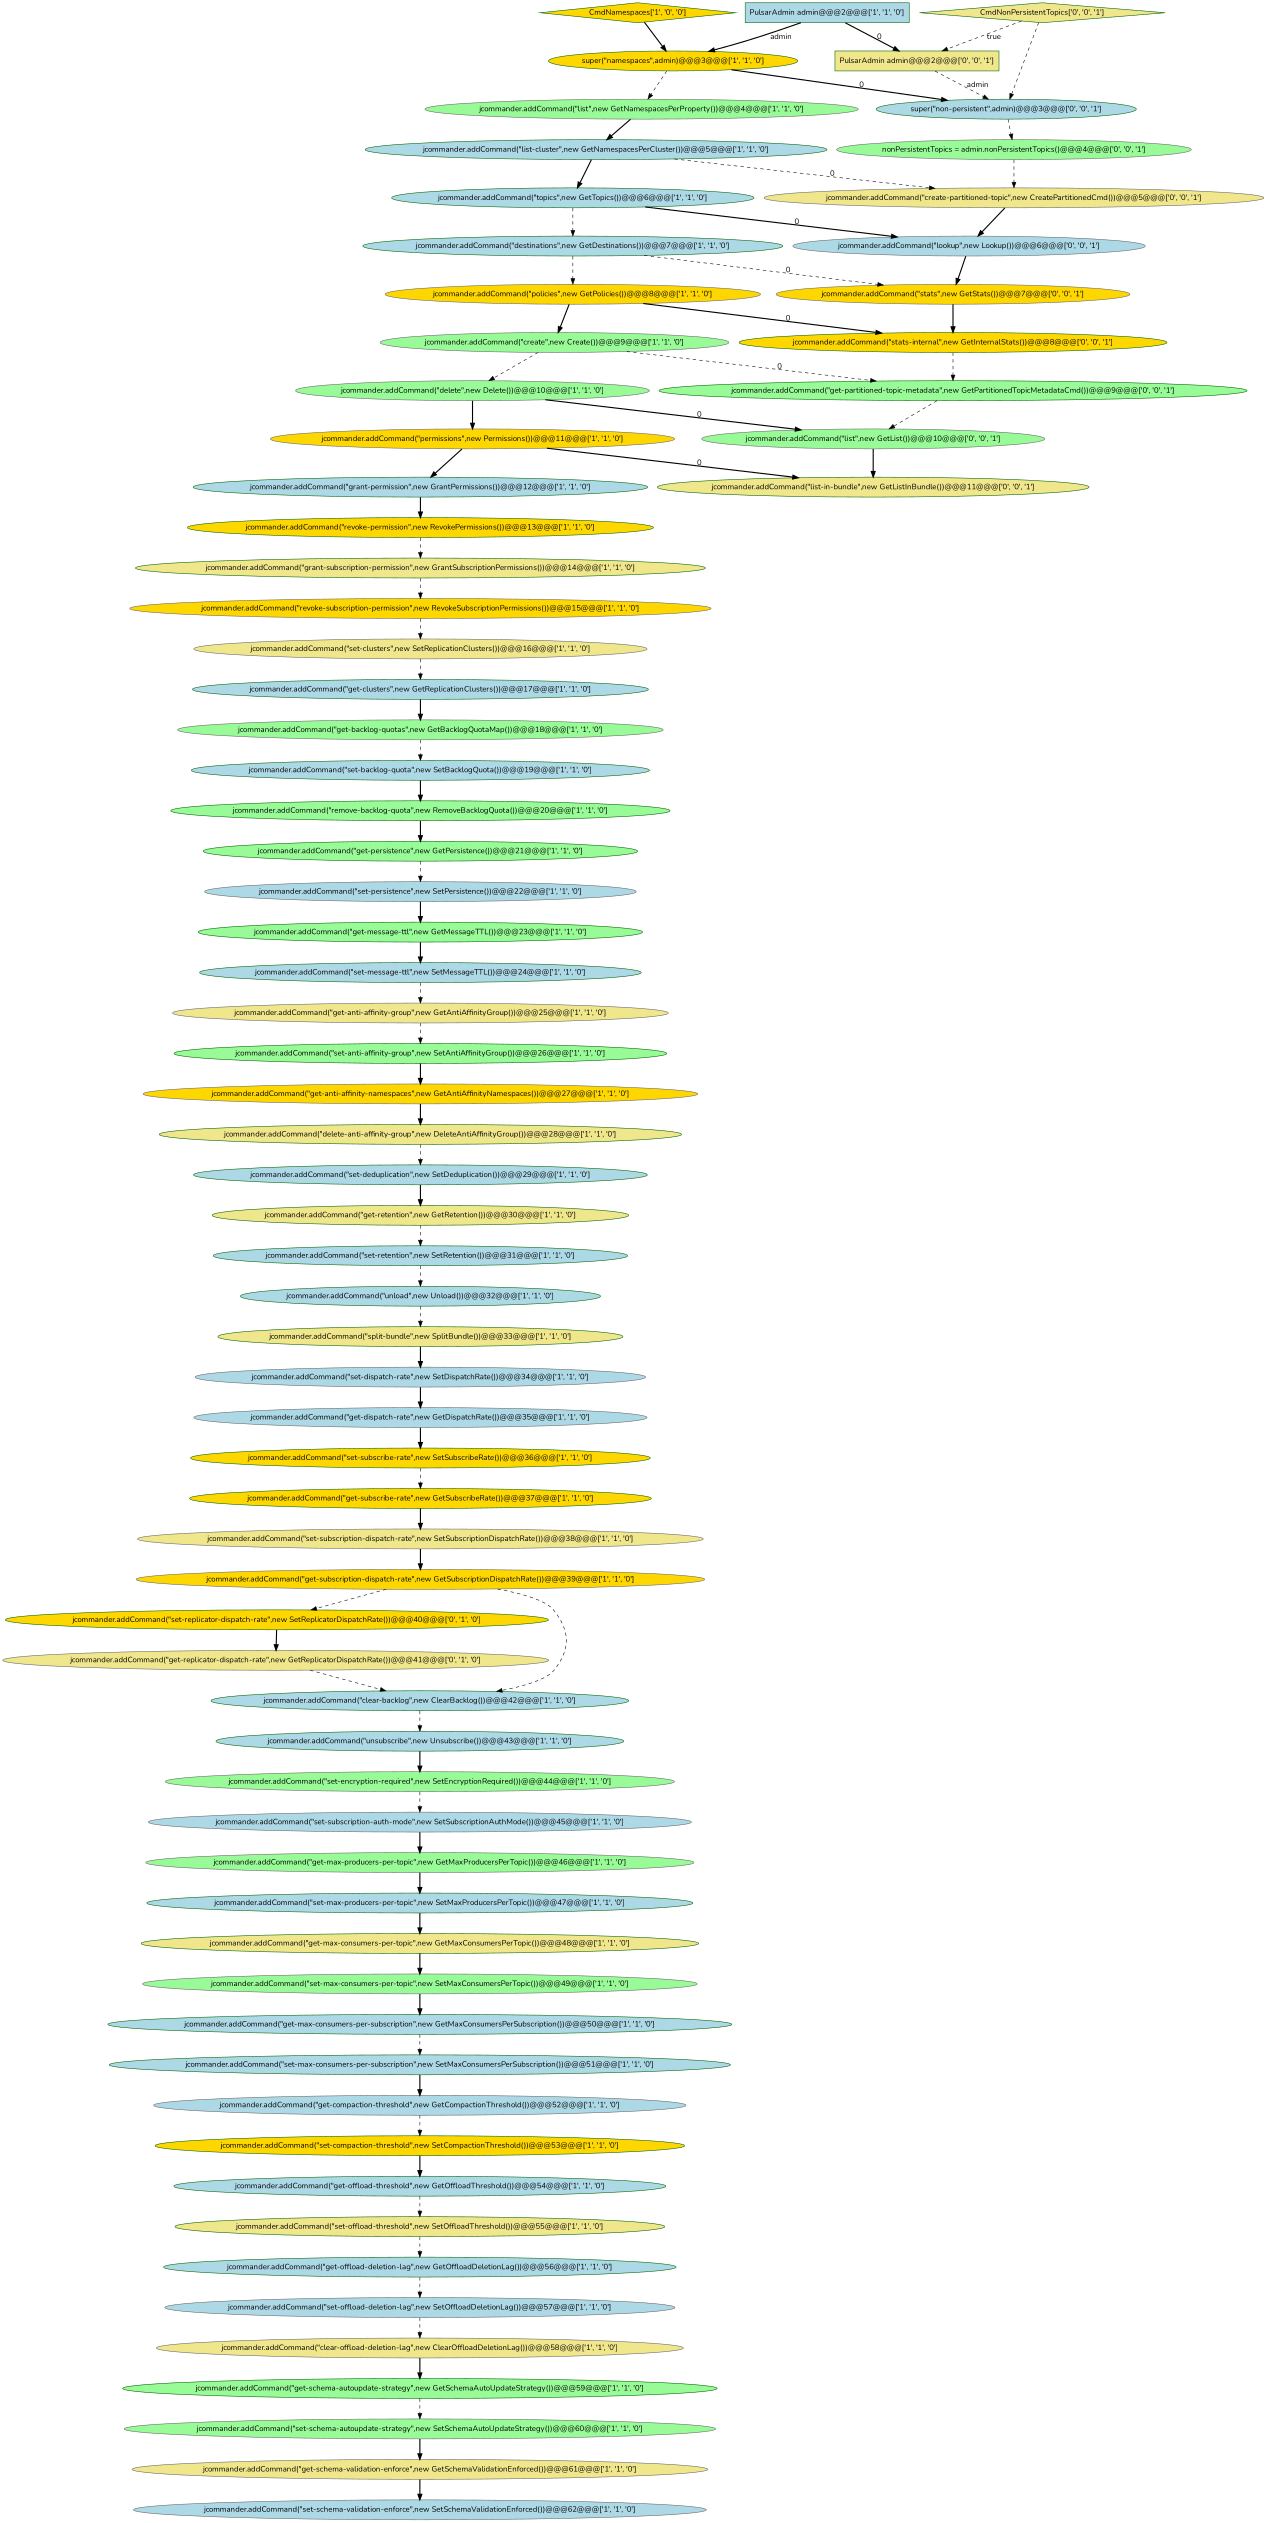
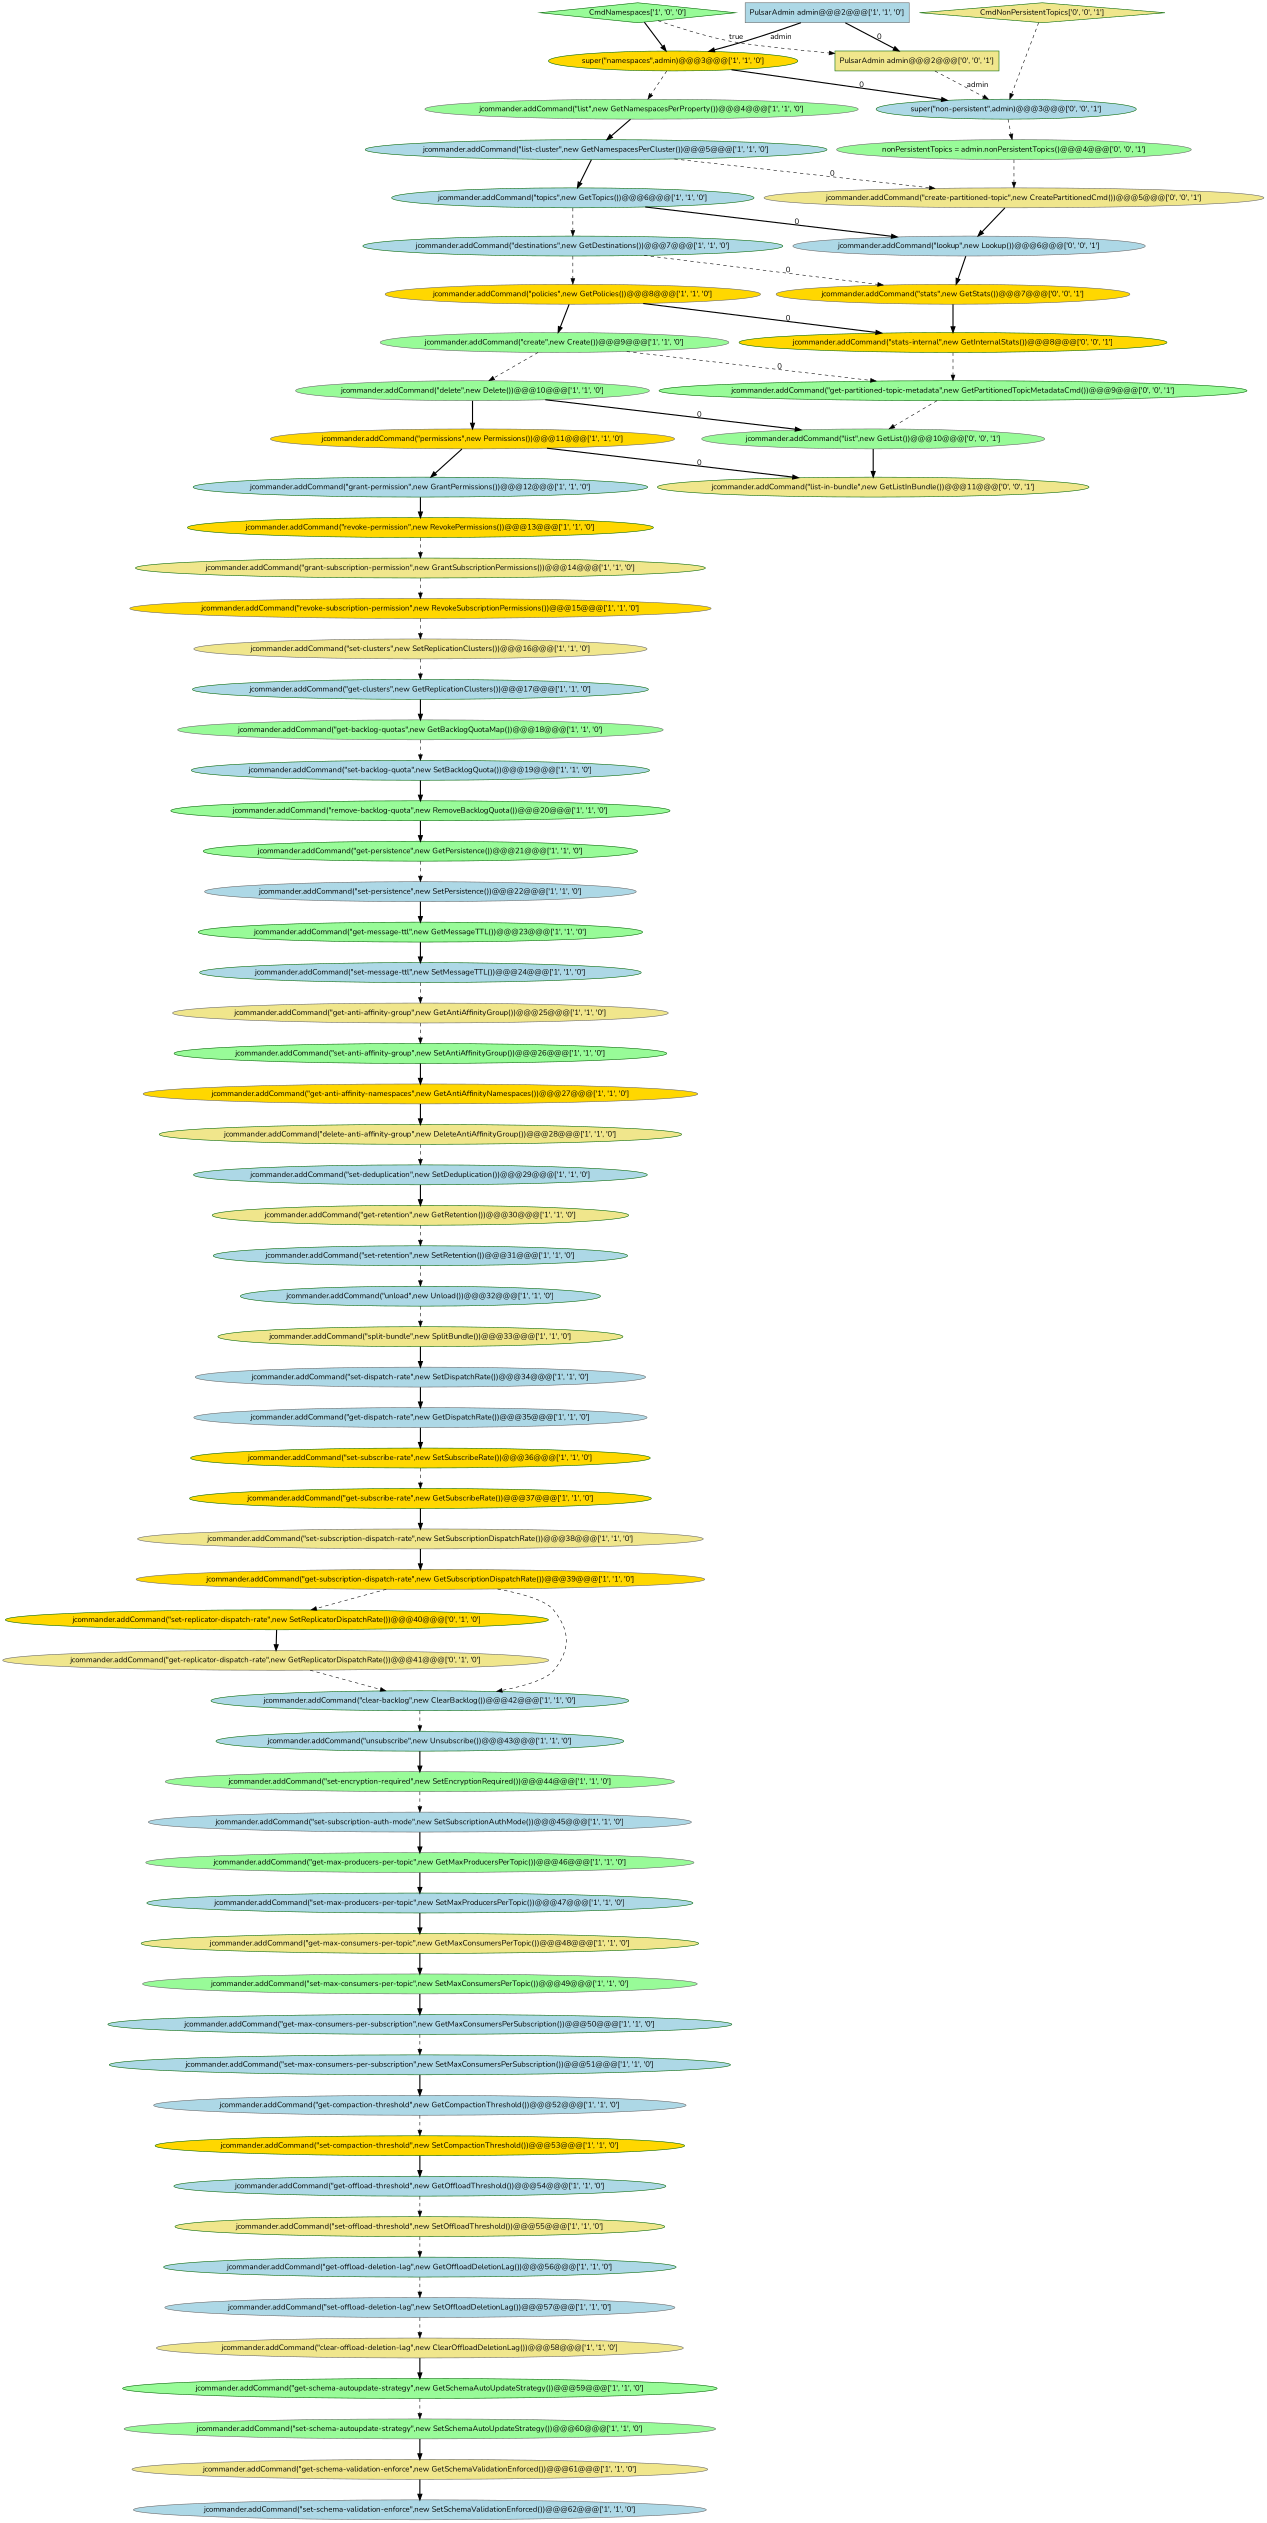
(638, 13) -> (638, 13)
(827, 13) -> (827, 13)
(984, 35) -> (751, 44)
